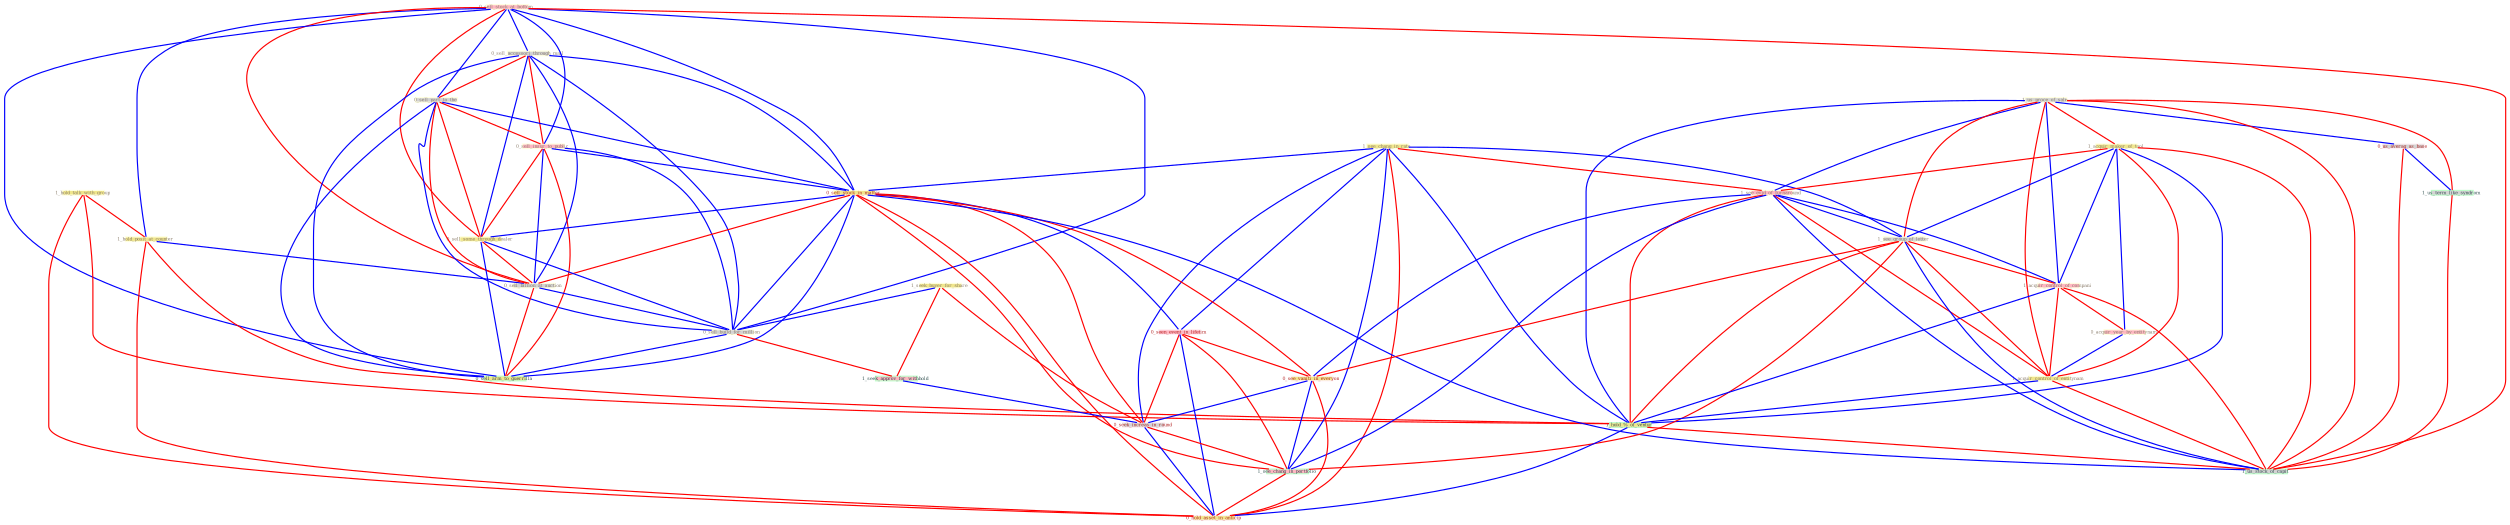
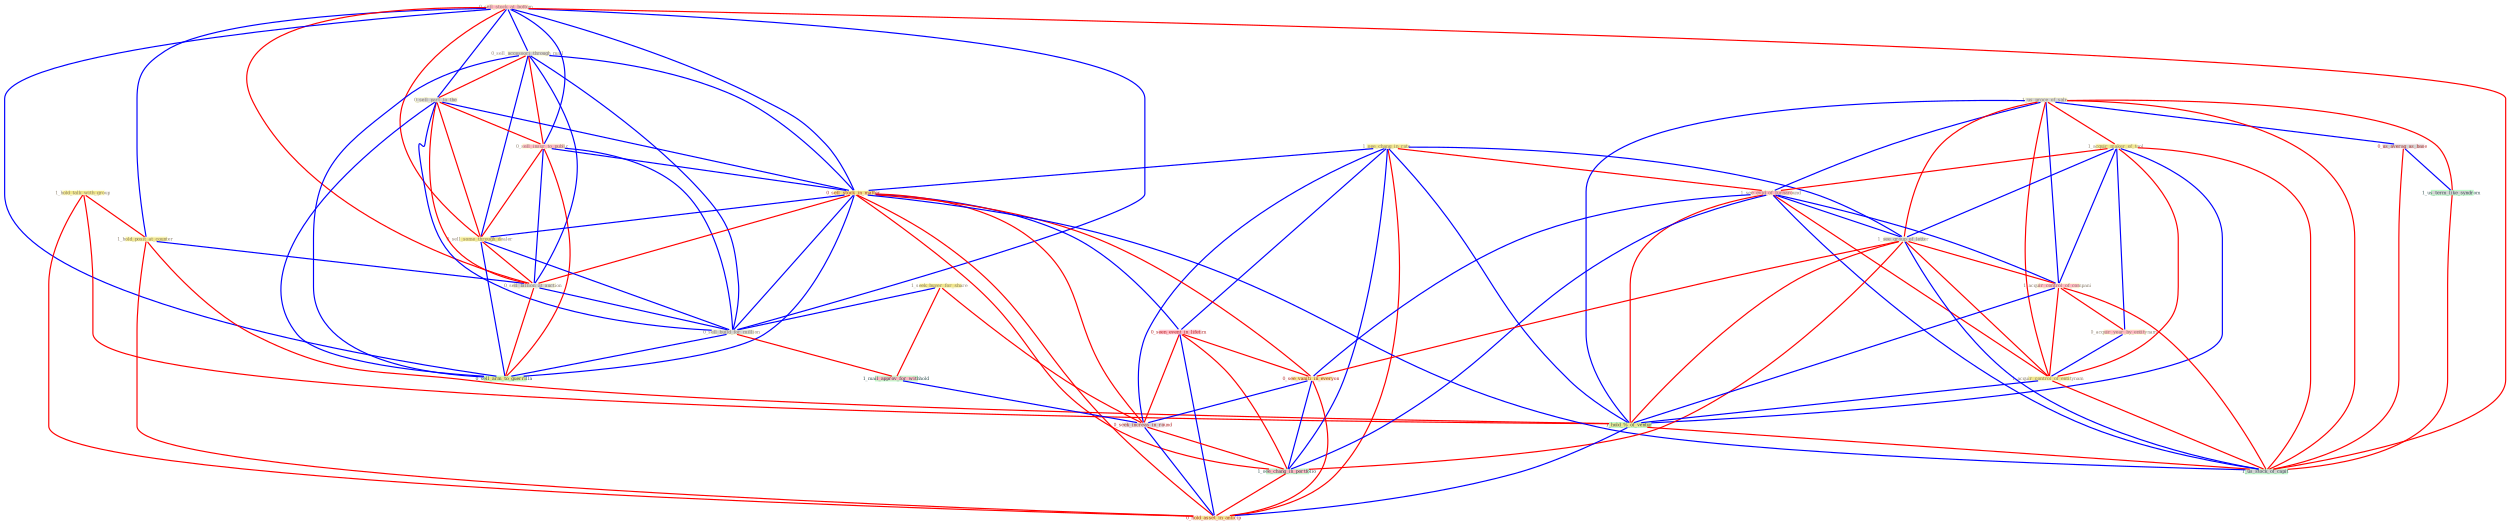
(896, 379) -> (896, 379)
